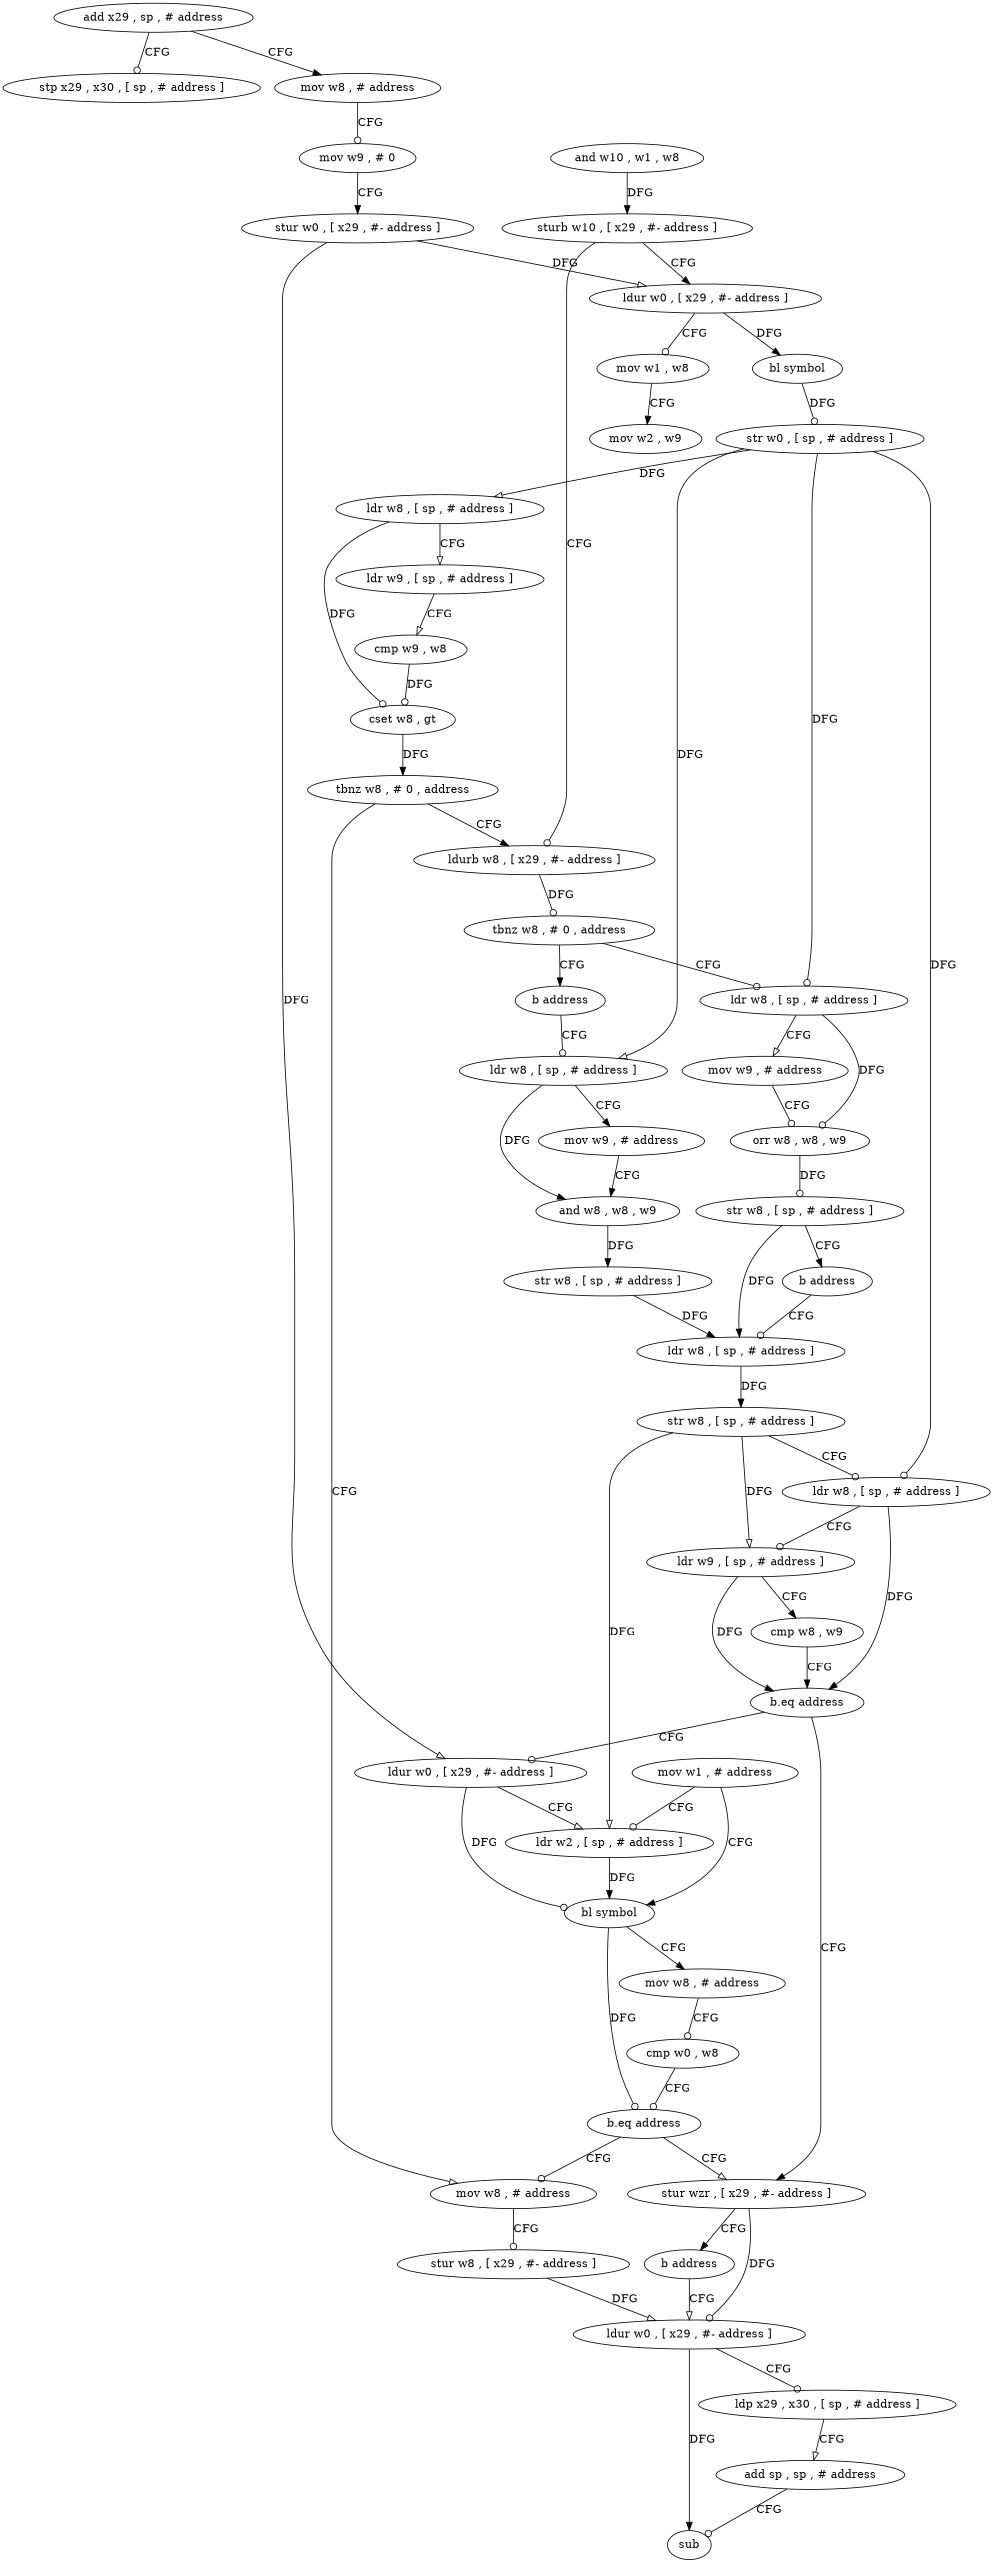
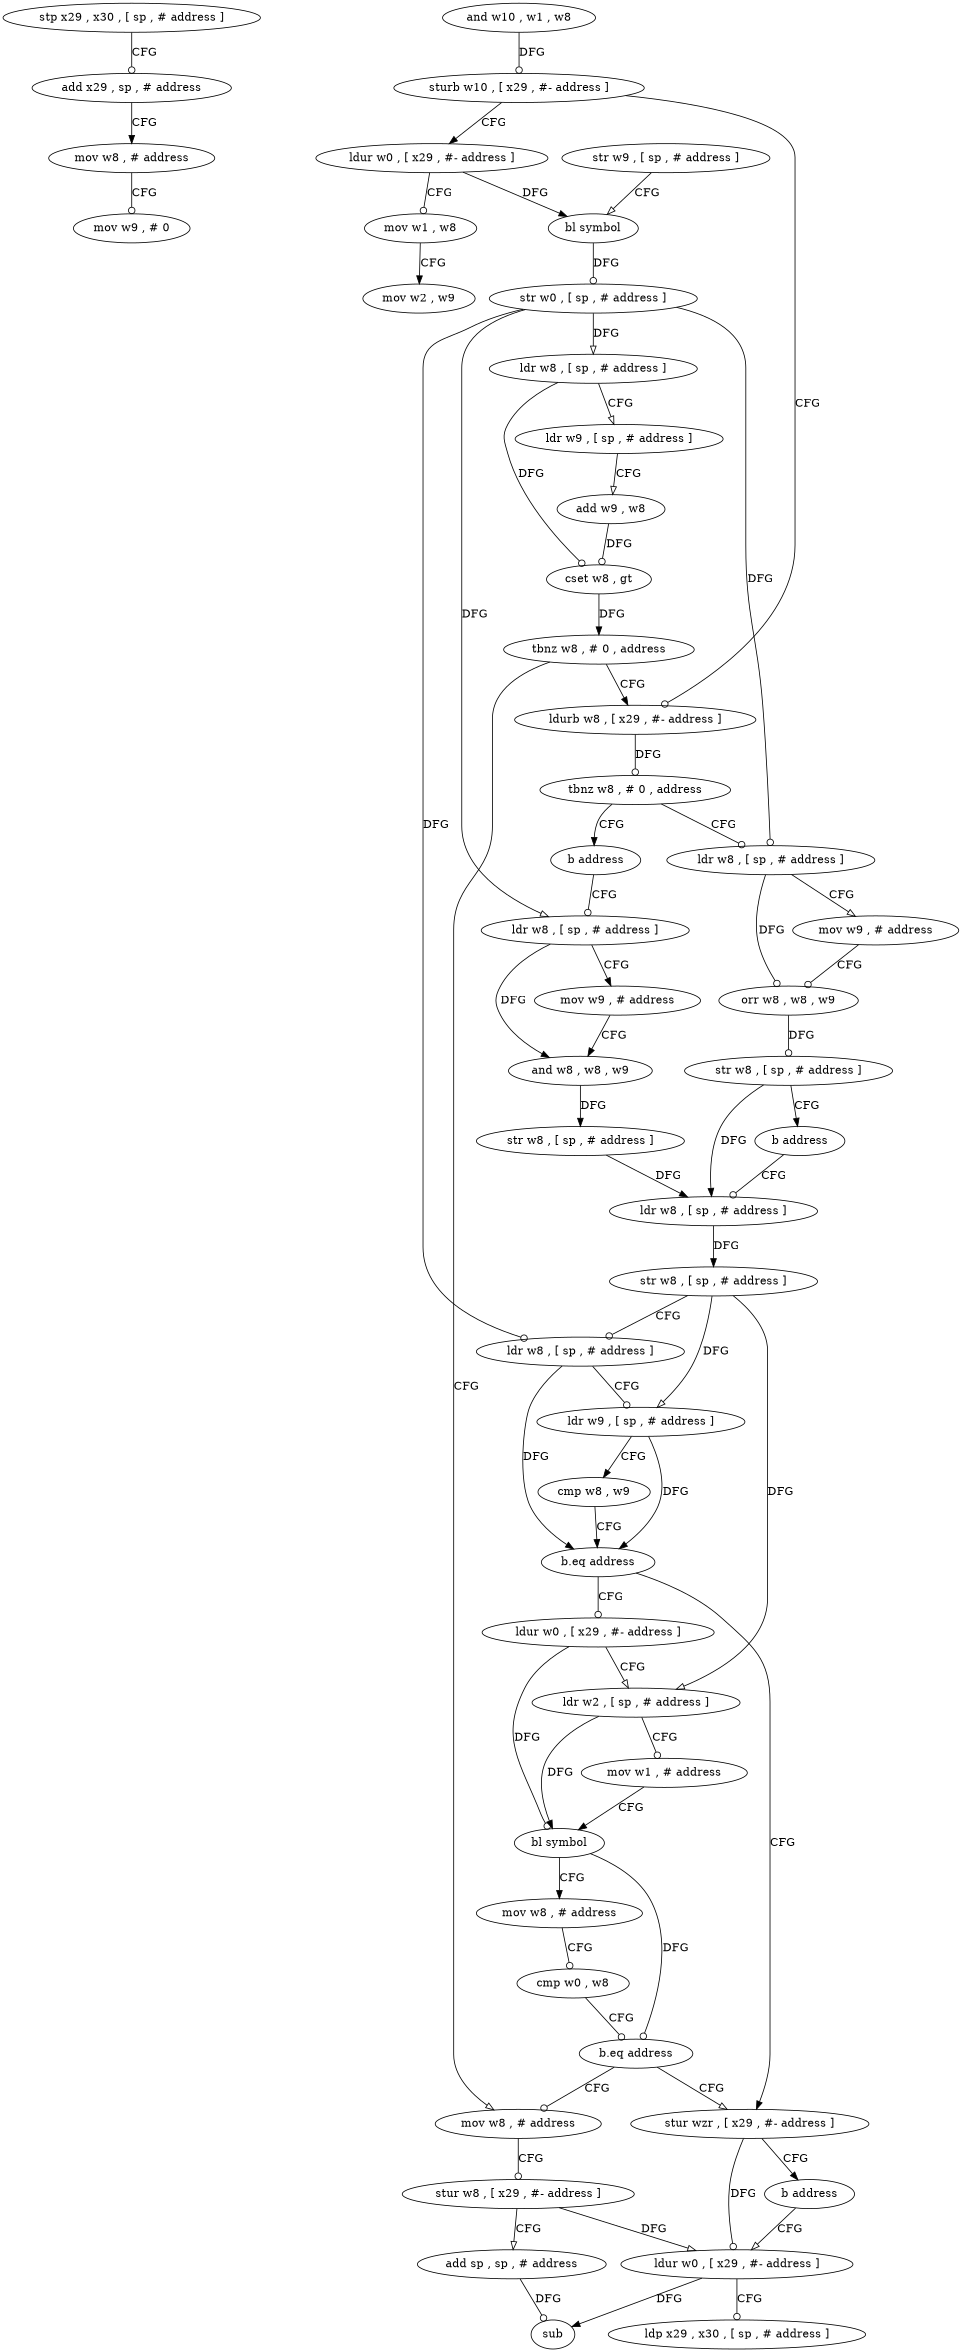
(144, 50) -> (132, 50)
none -> (666, 158)
(627, 189) -> (519, 50)
(358, 228) -> none
(411, 650) -> (611, 509)
(665, 1806) -> (649, 1735)
(820, 2436) -> (515, 2225)
(769, 2510) -> (549, 2299)
